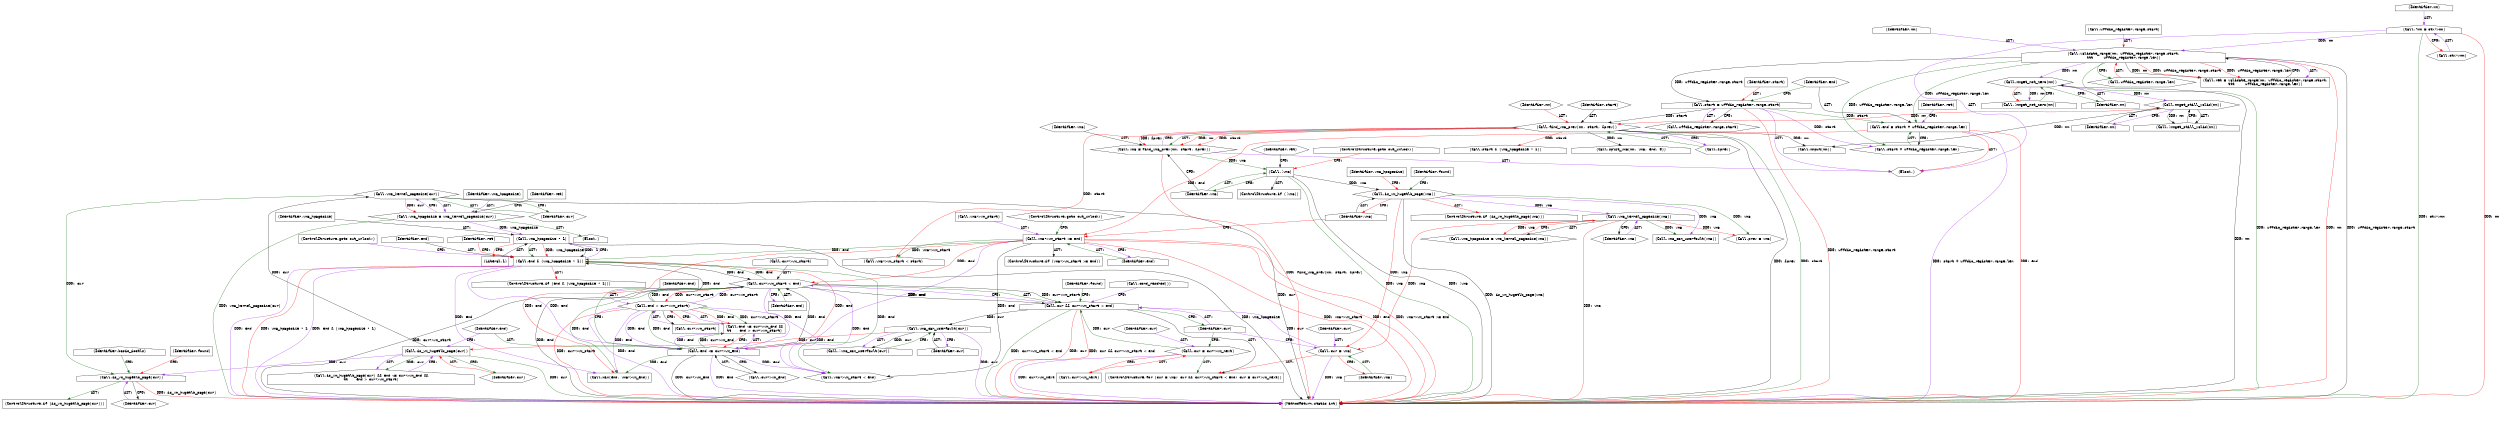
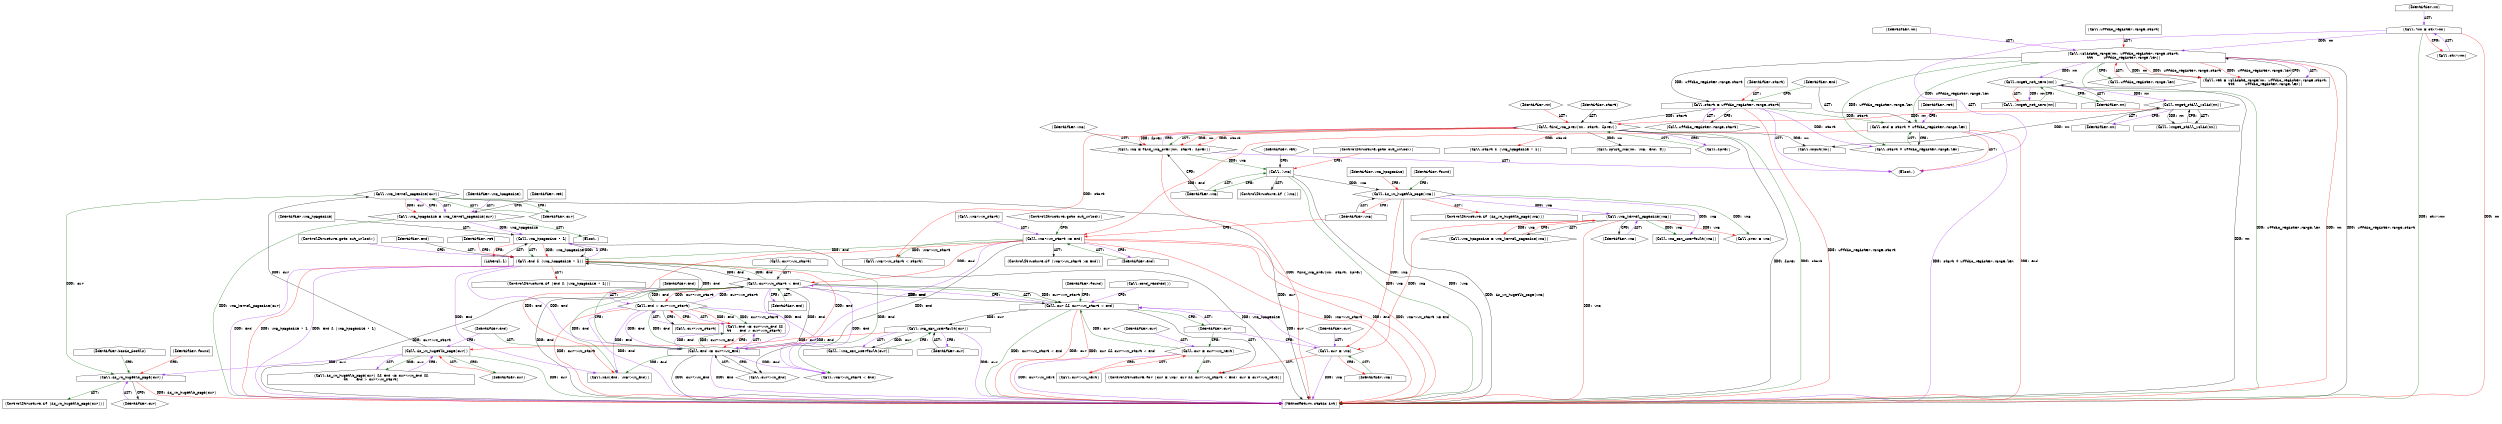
(1001, 346) -> (885, 311)
